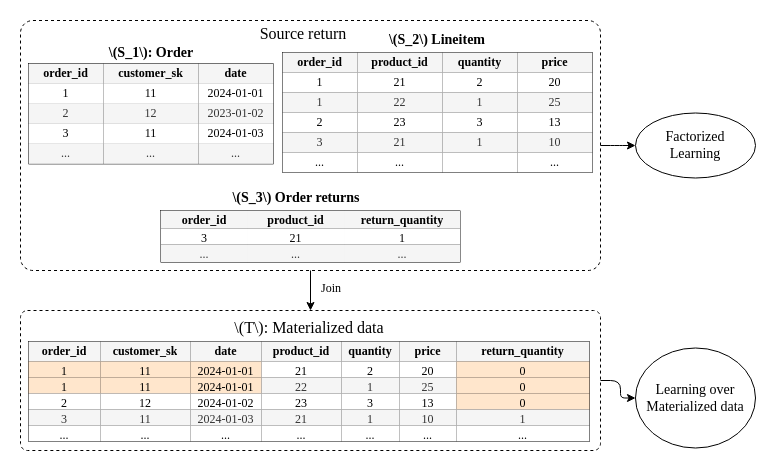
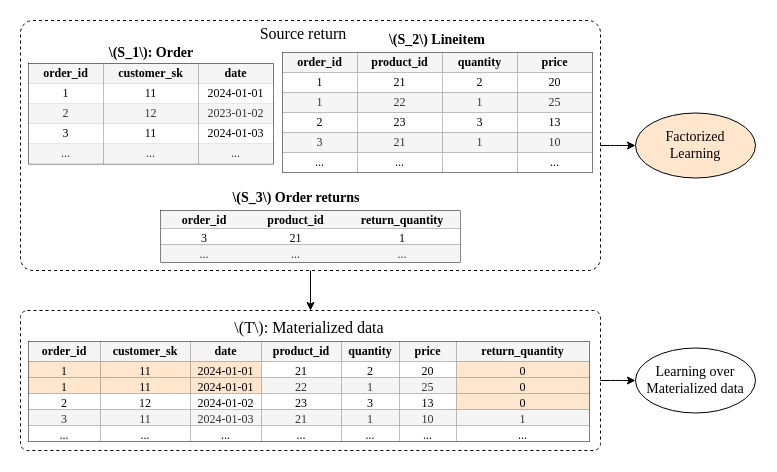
(696, 146) -> (696, 146)
(332, 289) -> none
(696, 398) -> (696, 381)
